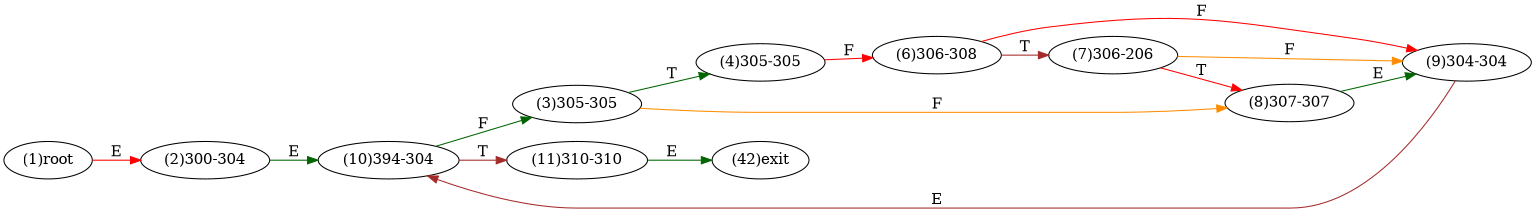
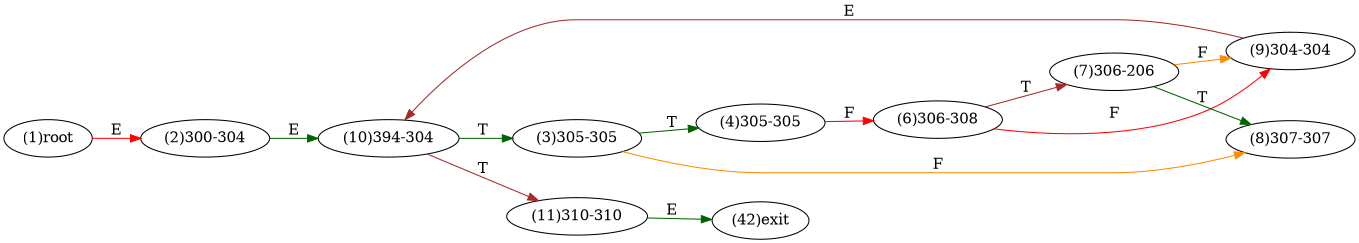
(1196, 78) -> (1197, 104)
(1373, 84) -> none
(483, 124) -> (483, 131)
